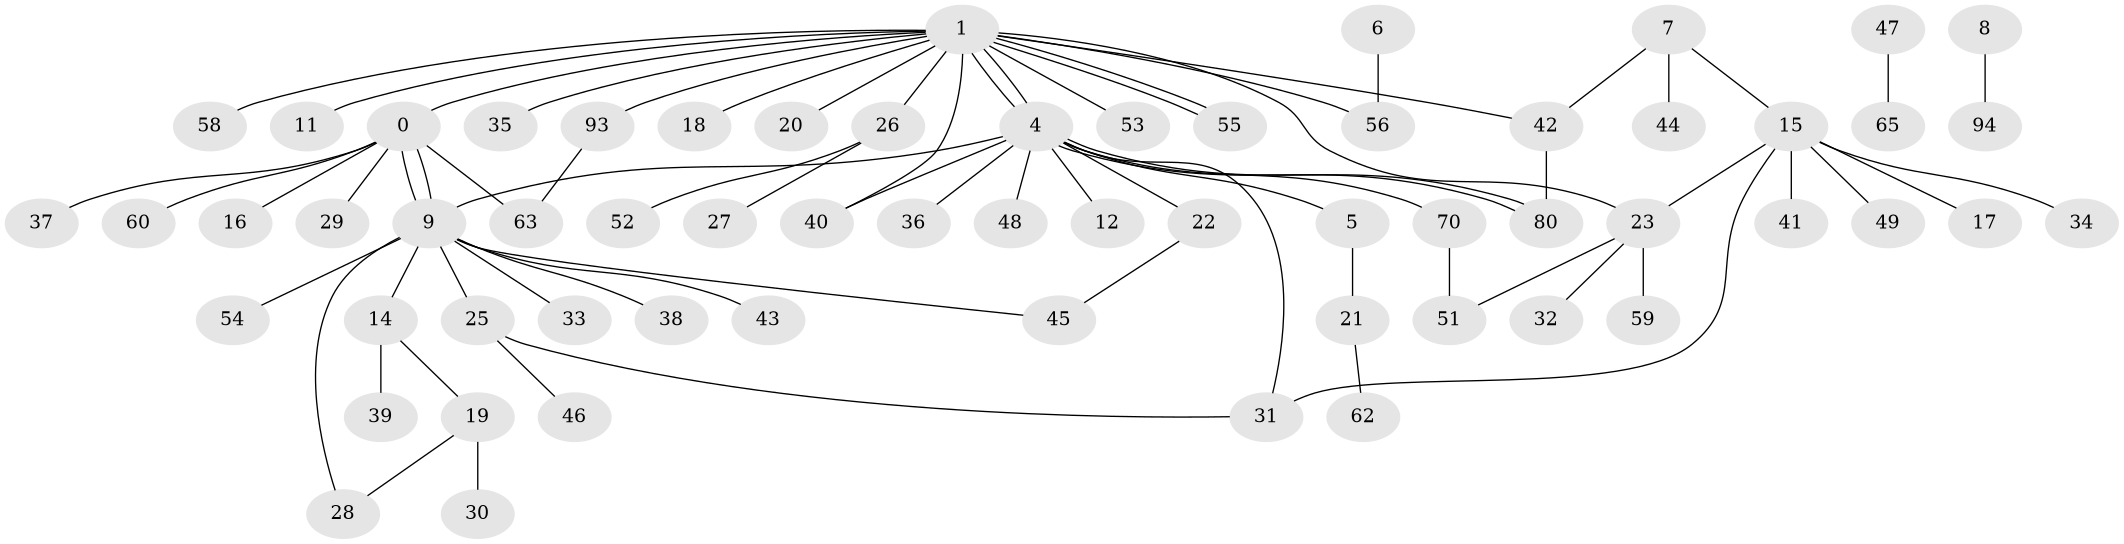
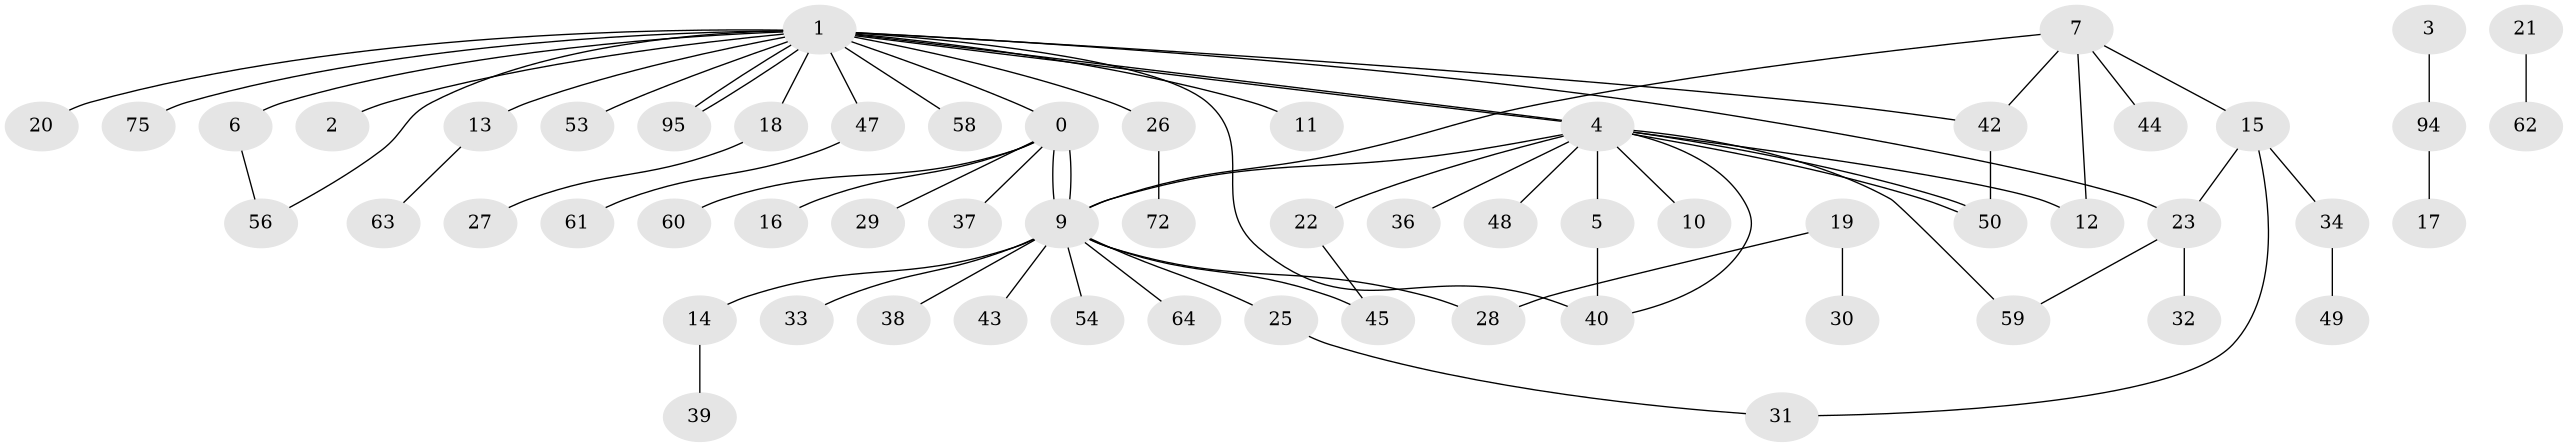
(1985, 30) -> (2429, 30)
none -> (520, 54)
none -> (844, 78)
none -> (1561, 100)
none -> (2082, 126)
none -> (332, 127)
(501, 127) -> (139, 127)
(598, 127) -> (480, 127)
(1230, 127) -> (674, 127)
(1888, 127) -> (577, 223)
(465, 175) -> none
(804, 175) -> (626, 175)
(1840, 175) -> (2332, 272)
(1888, 175) -> (2429, 175)
(1252, 199) -> (1891, 199)
(623, 223) -> (1159, 223)
(1449, 223) -> (1694, 223)
(1546, 223) -> (1990, 223)
(1791, 223) -> none
(1353, 272) -> (1598, 272)
none -> (1184, 320)
(1449, 320) -> none
(429, 369) -> none
(575, 417) -> none
